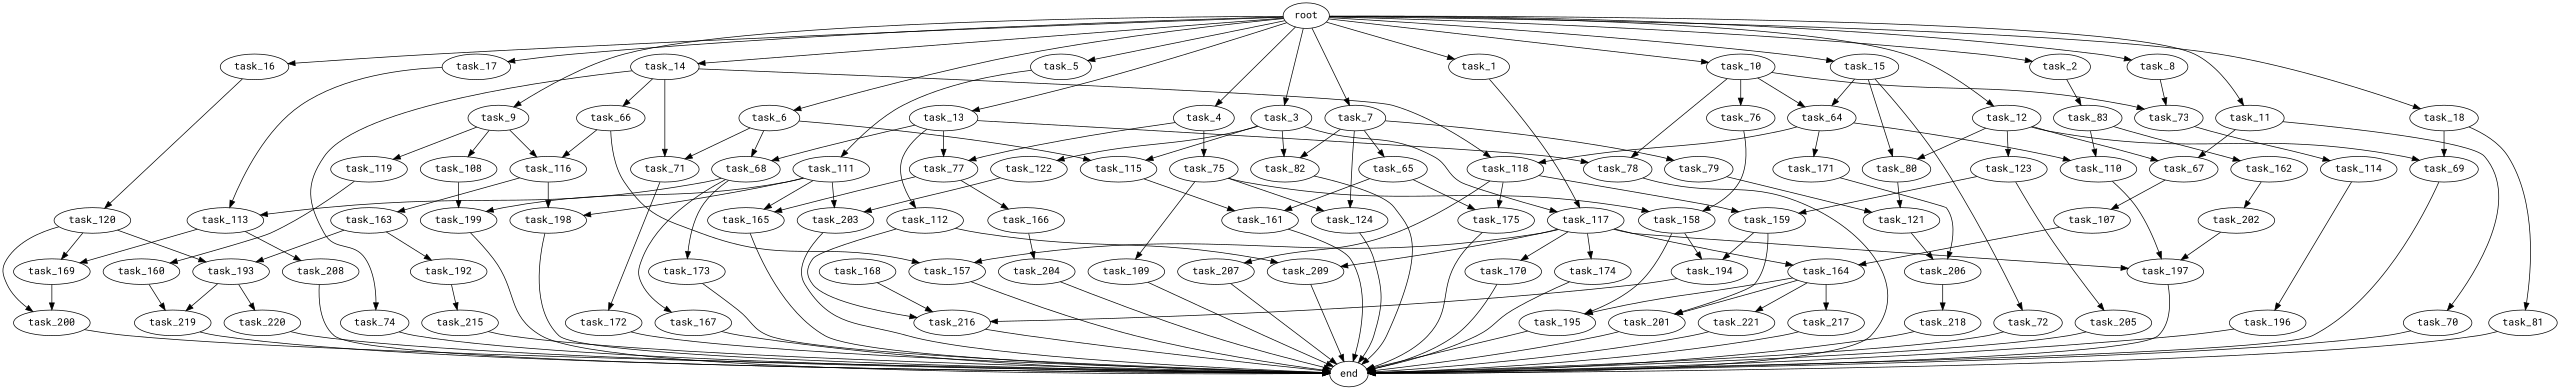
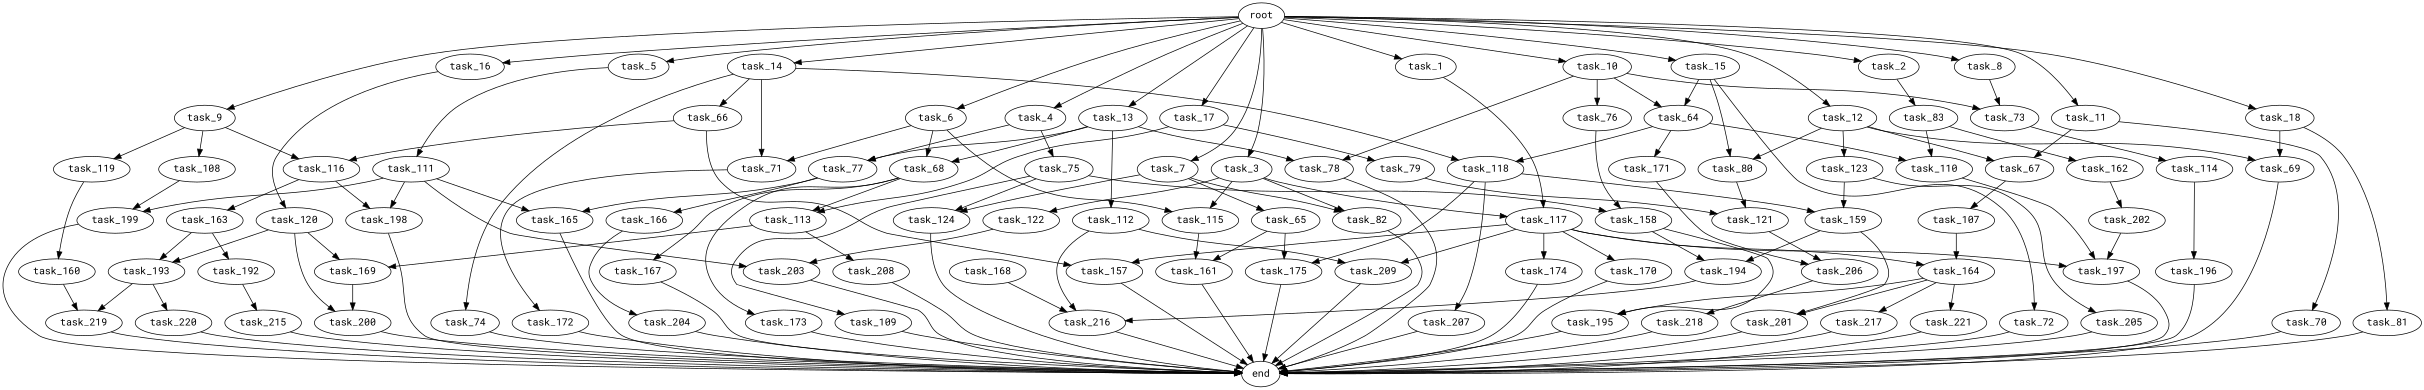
(1527, 135) -> (1296, 141)
